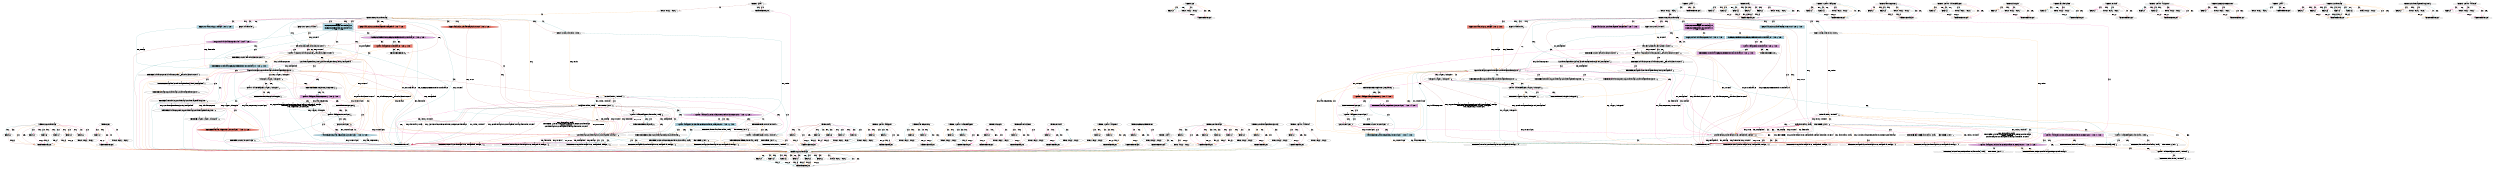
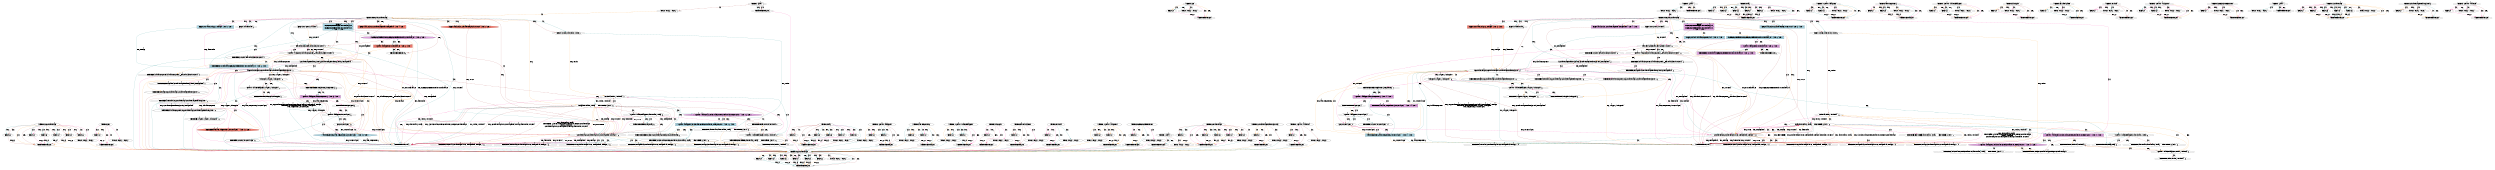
(232, 42) -> none
(1373, 97) -> (1373, 97)
